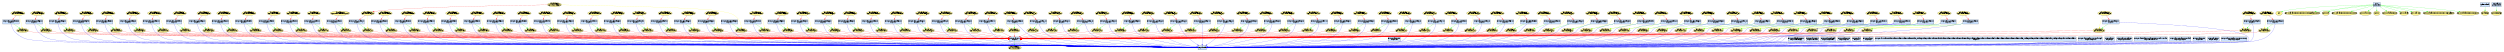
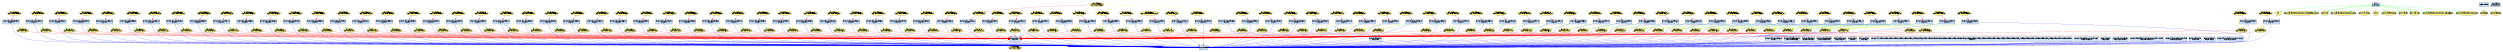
(694, 30) -> none
